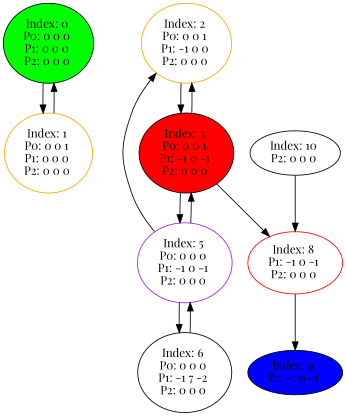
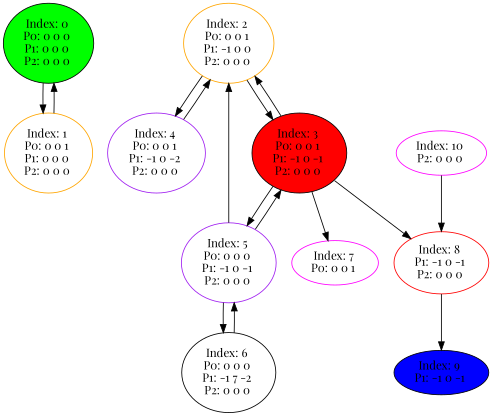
none -> (157, 153)
(295, 153) -> (441, 153)
none -> (335, 263)
